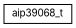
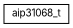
(38, 14) -> (36, 14)
